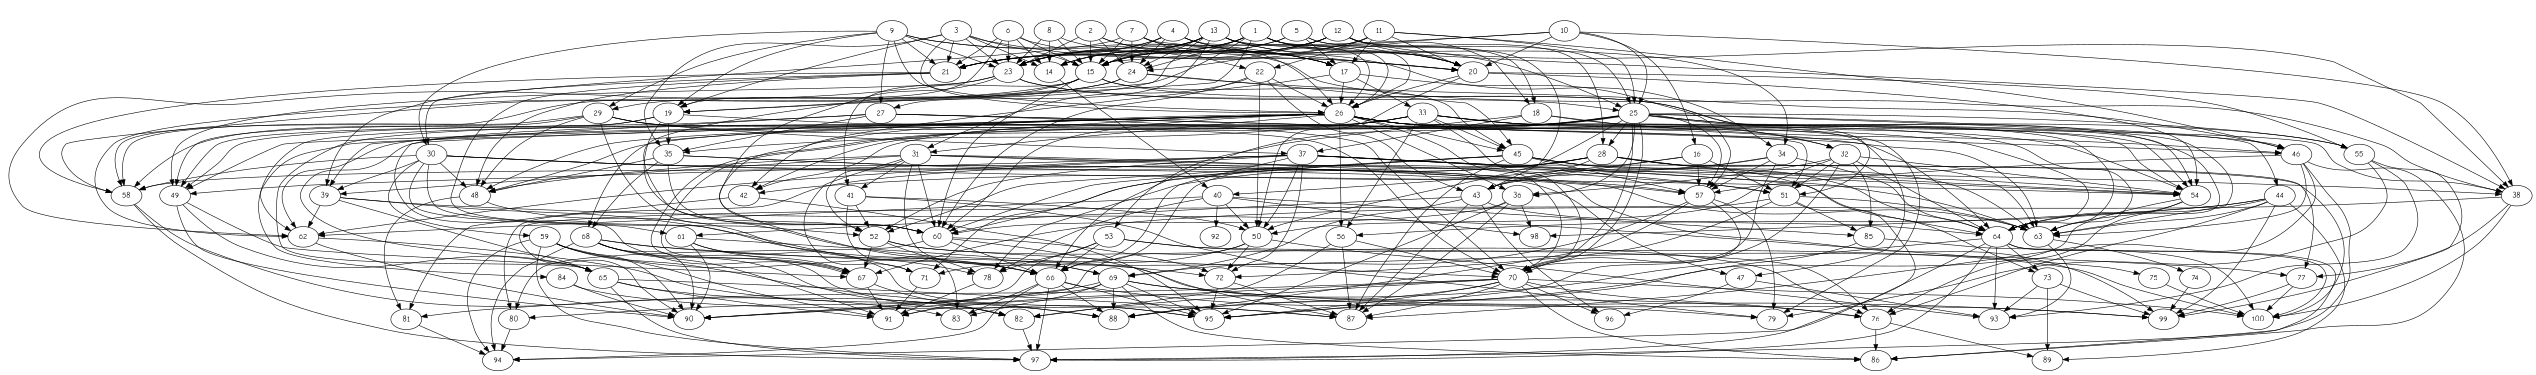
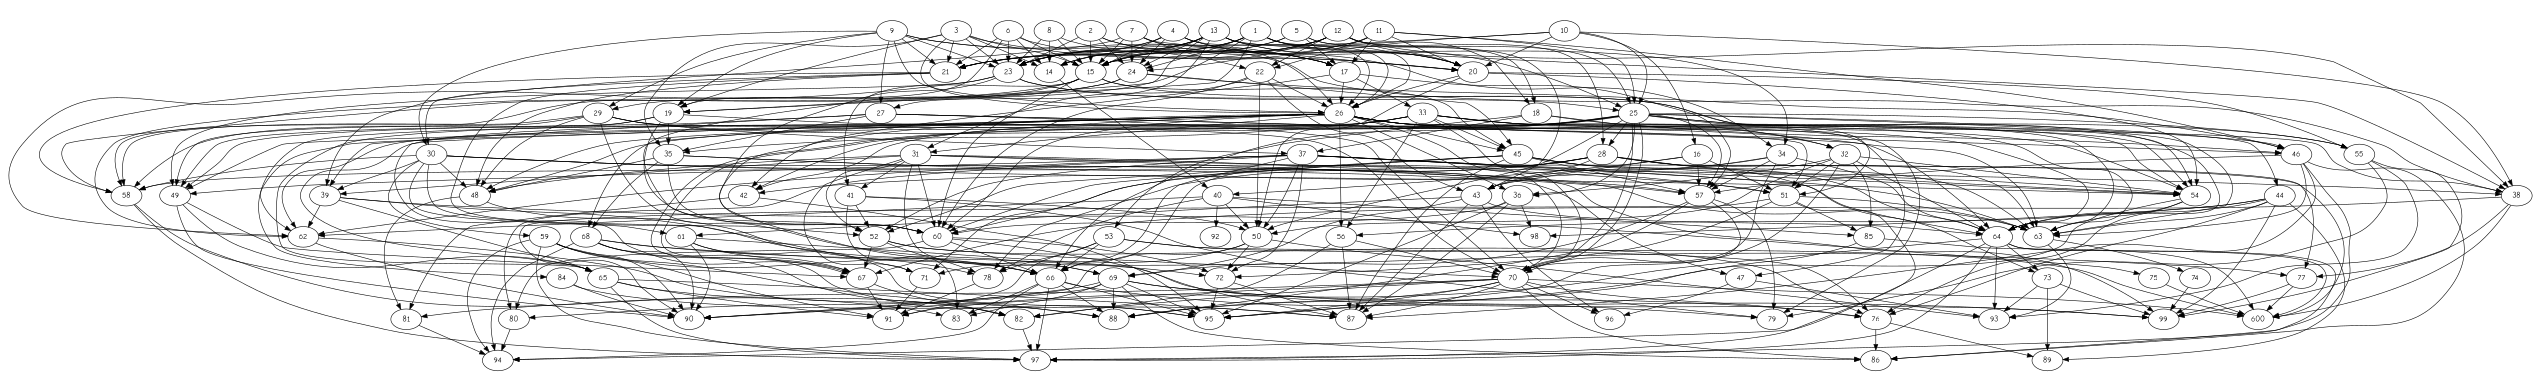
none -> (1302, 50)
(736, 269) -> none
(2258, 319) -> (2258, 319)
